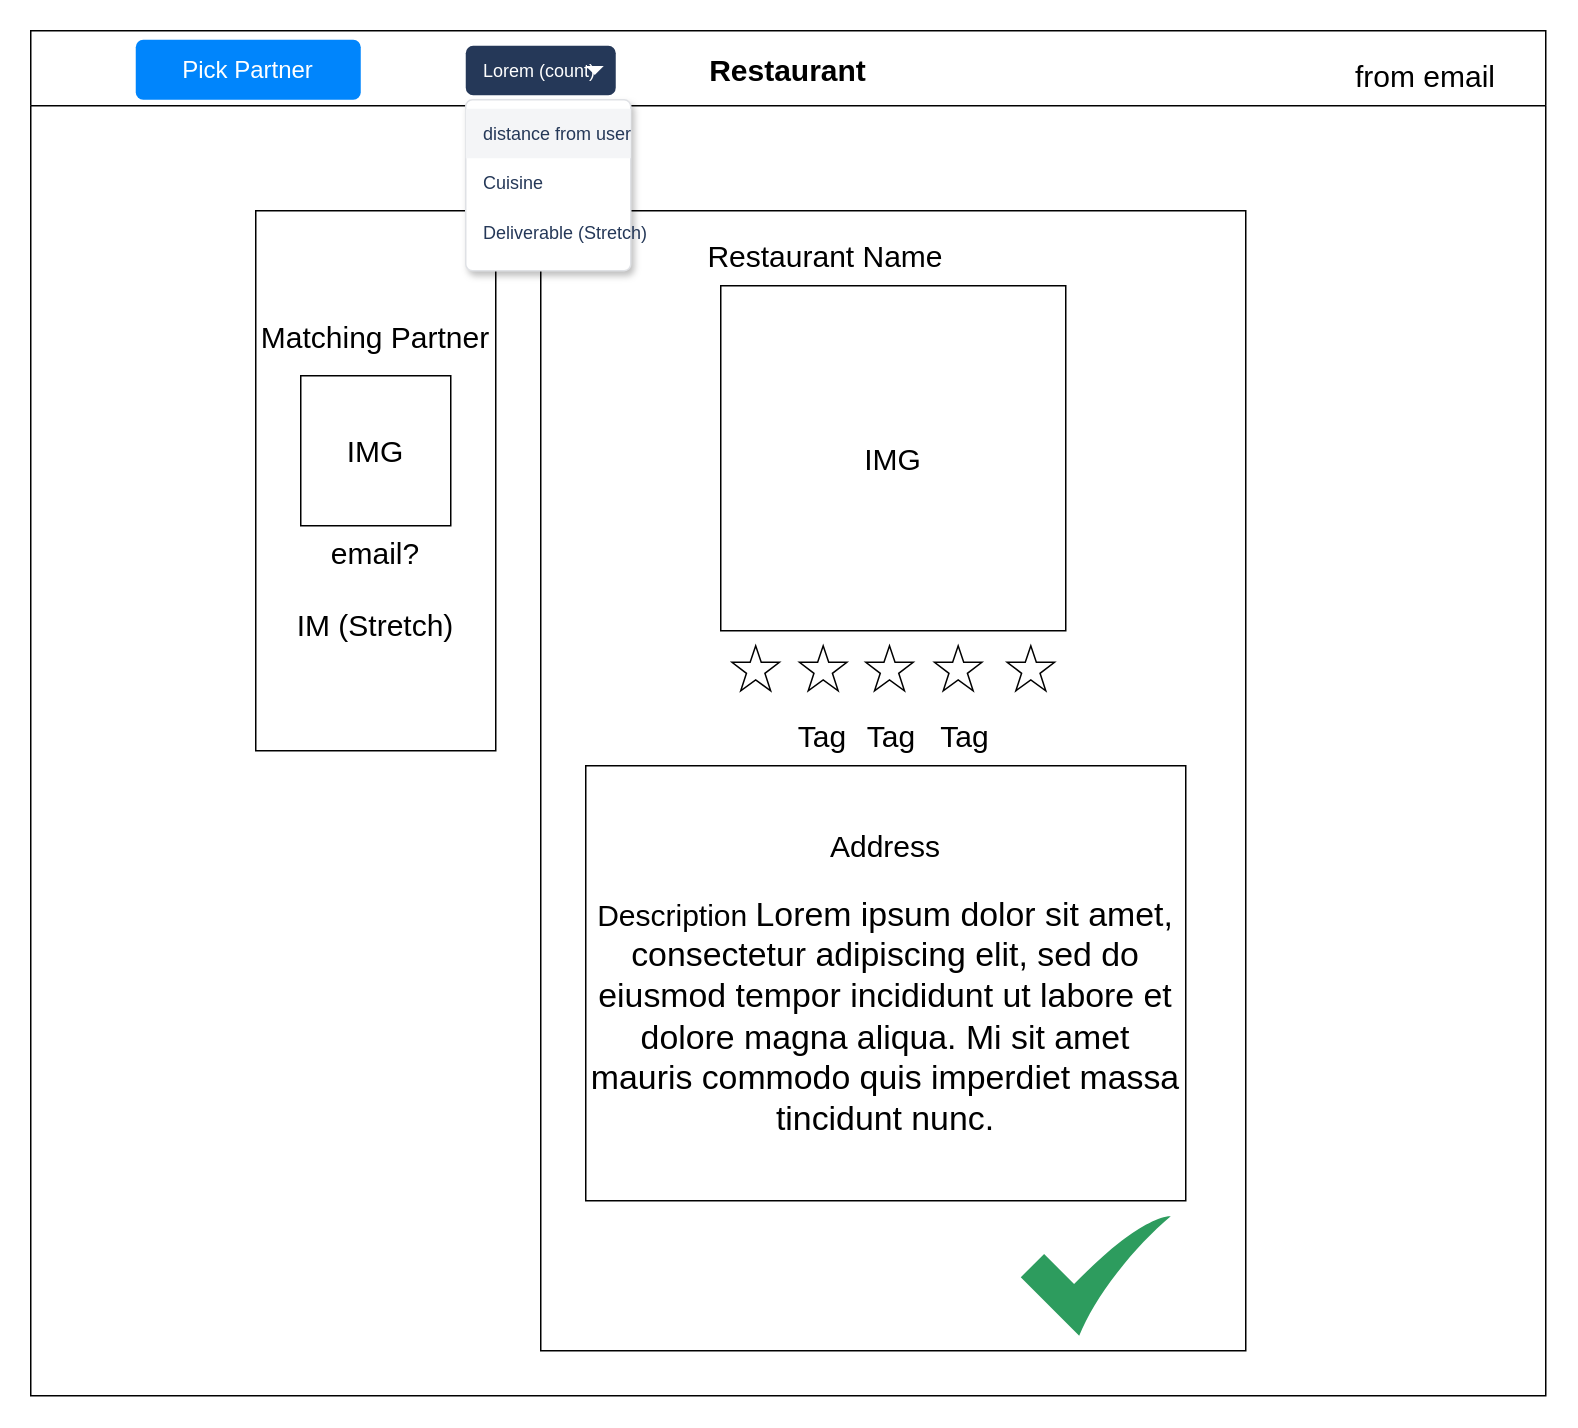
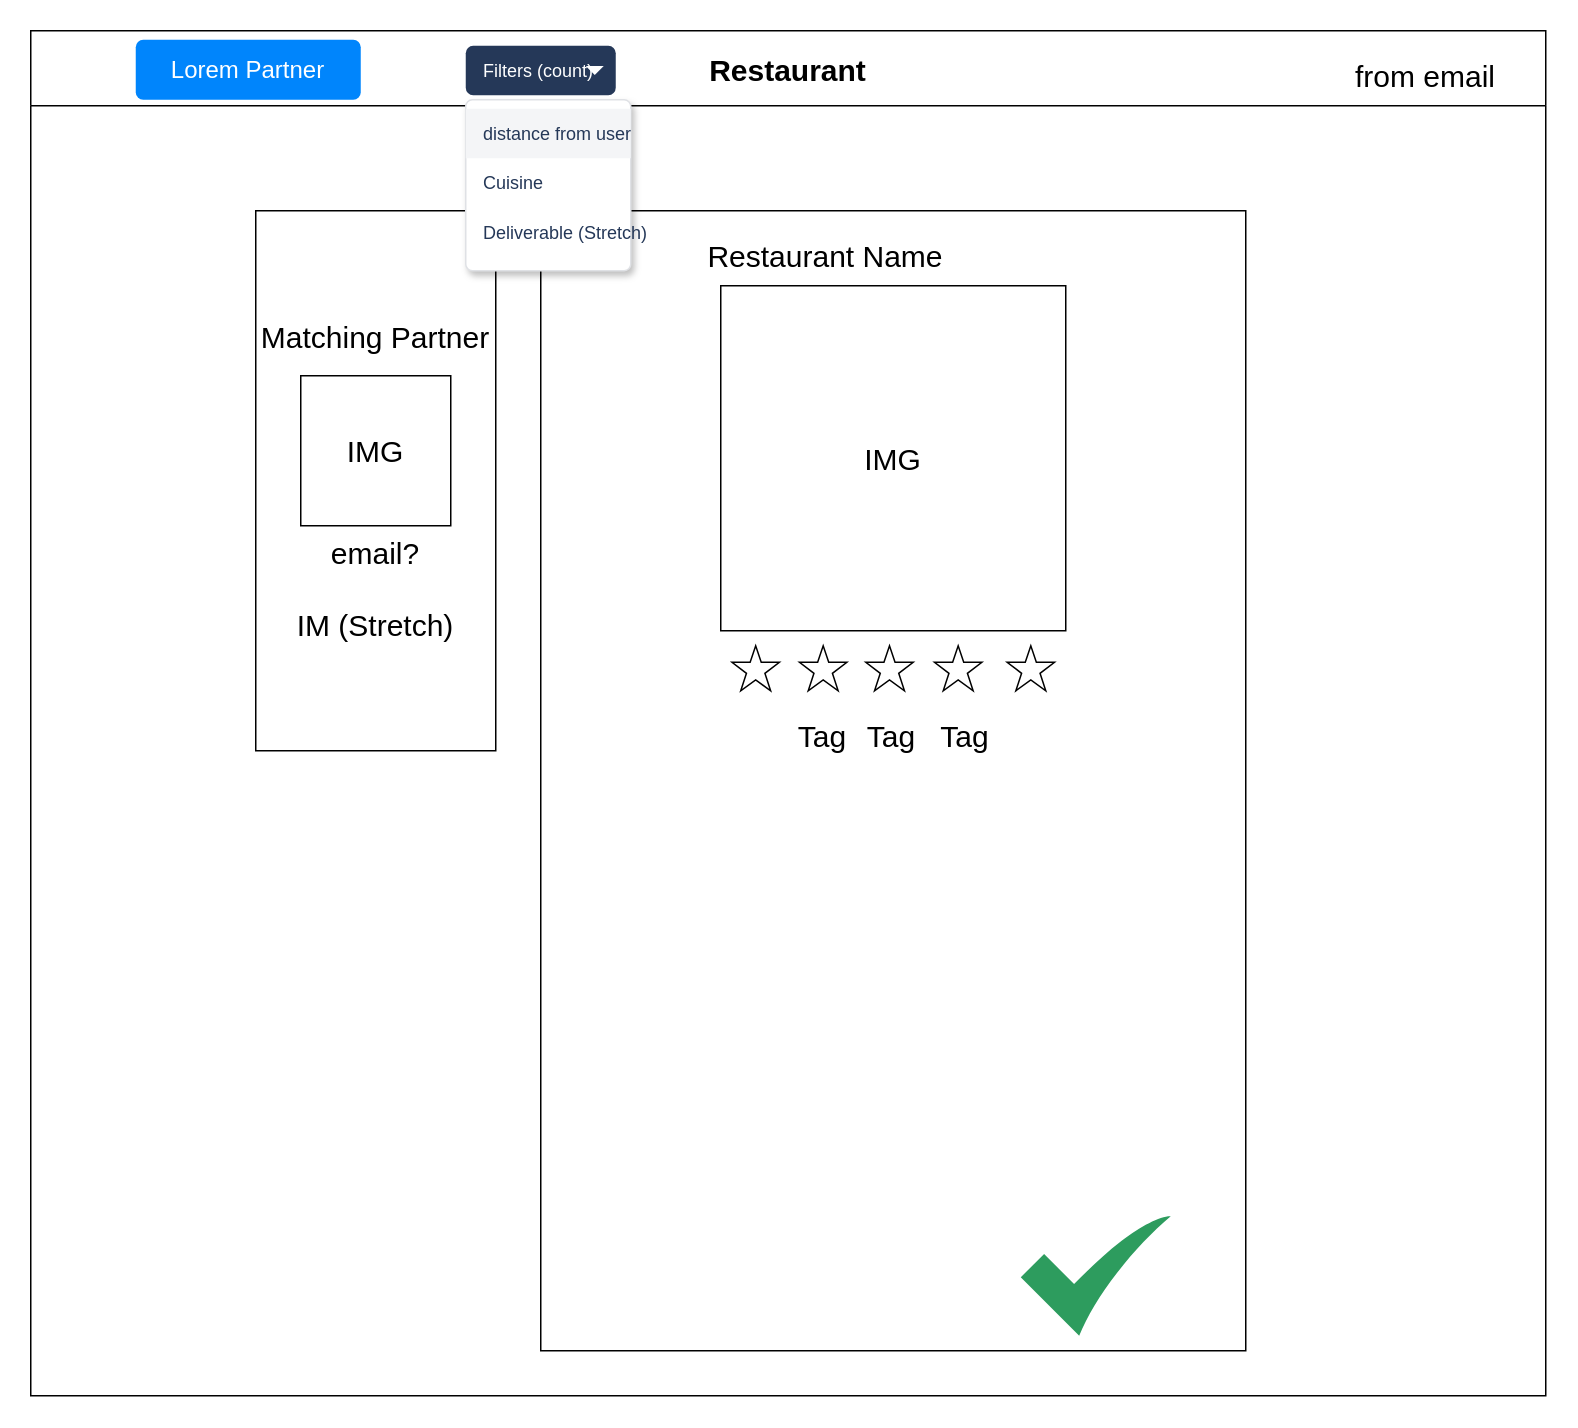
(248, 70) -> (248, 70)
(547, 71) -> (552, 71)
(886, 983) -> none
